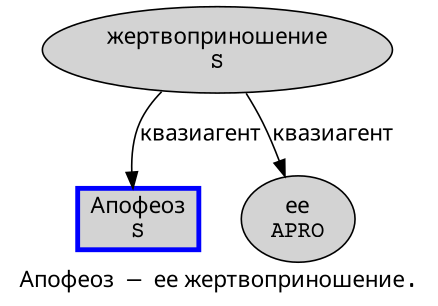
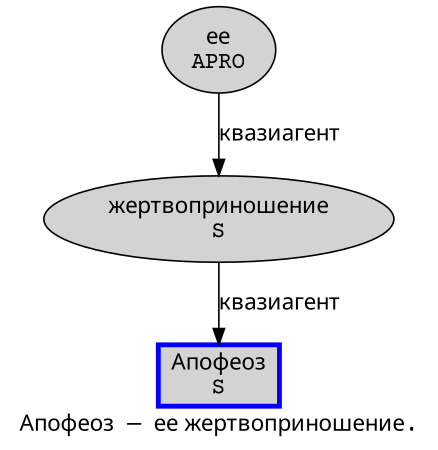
(265, 126) -> (219, 126)
